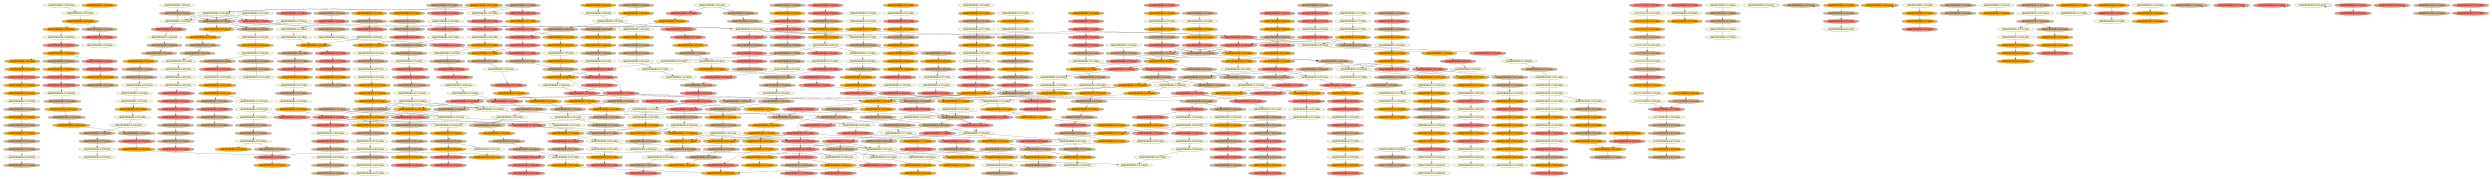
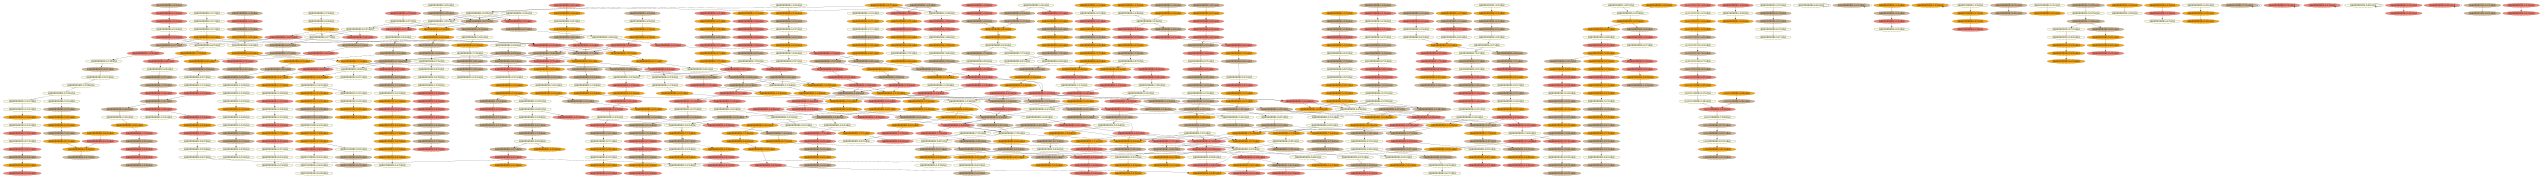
(688, 81) -> (1472, 57)
